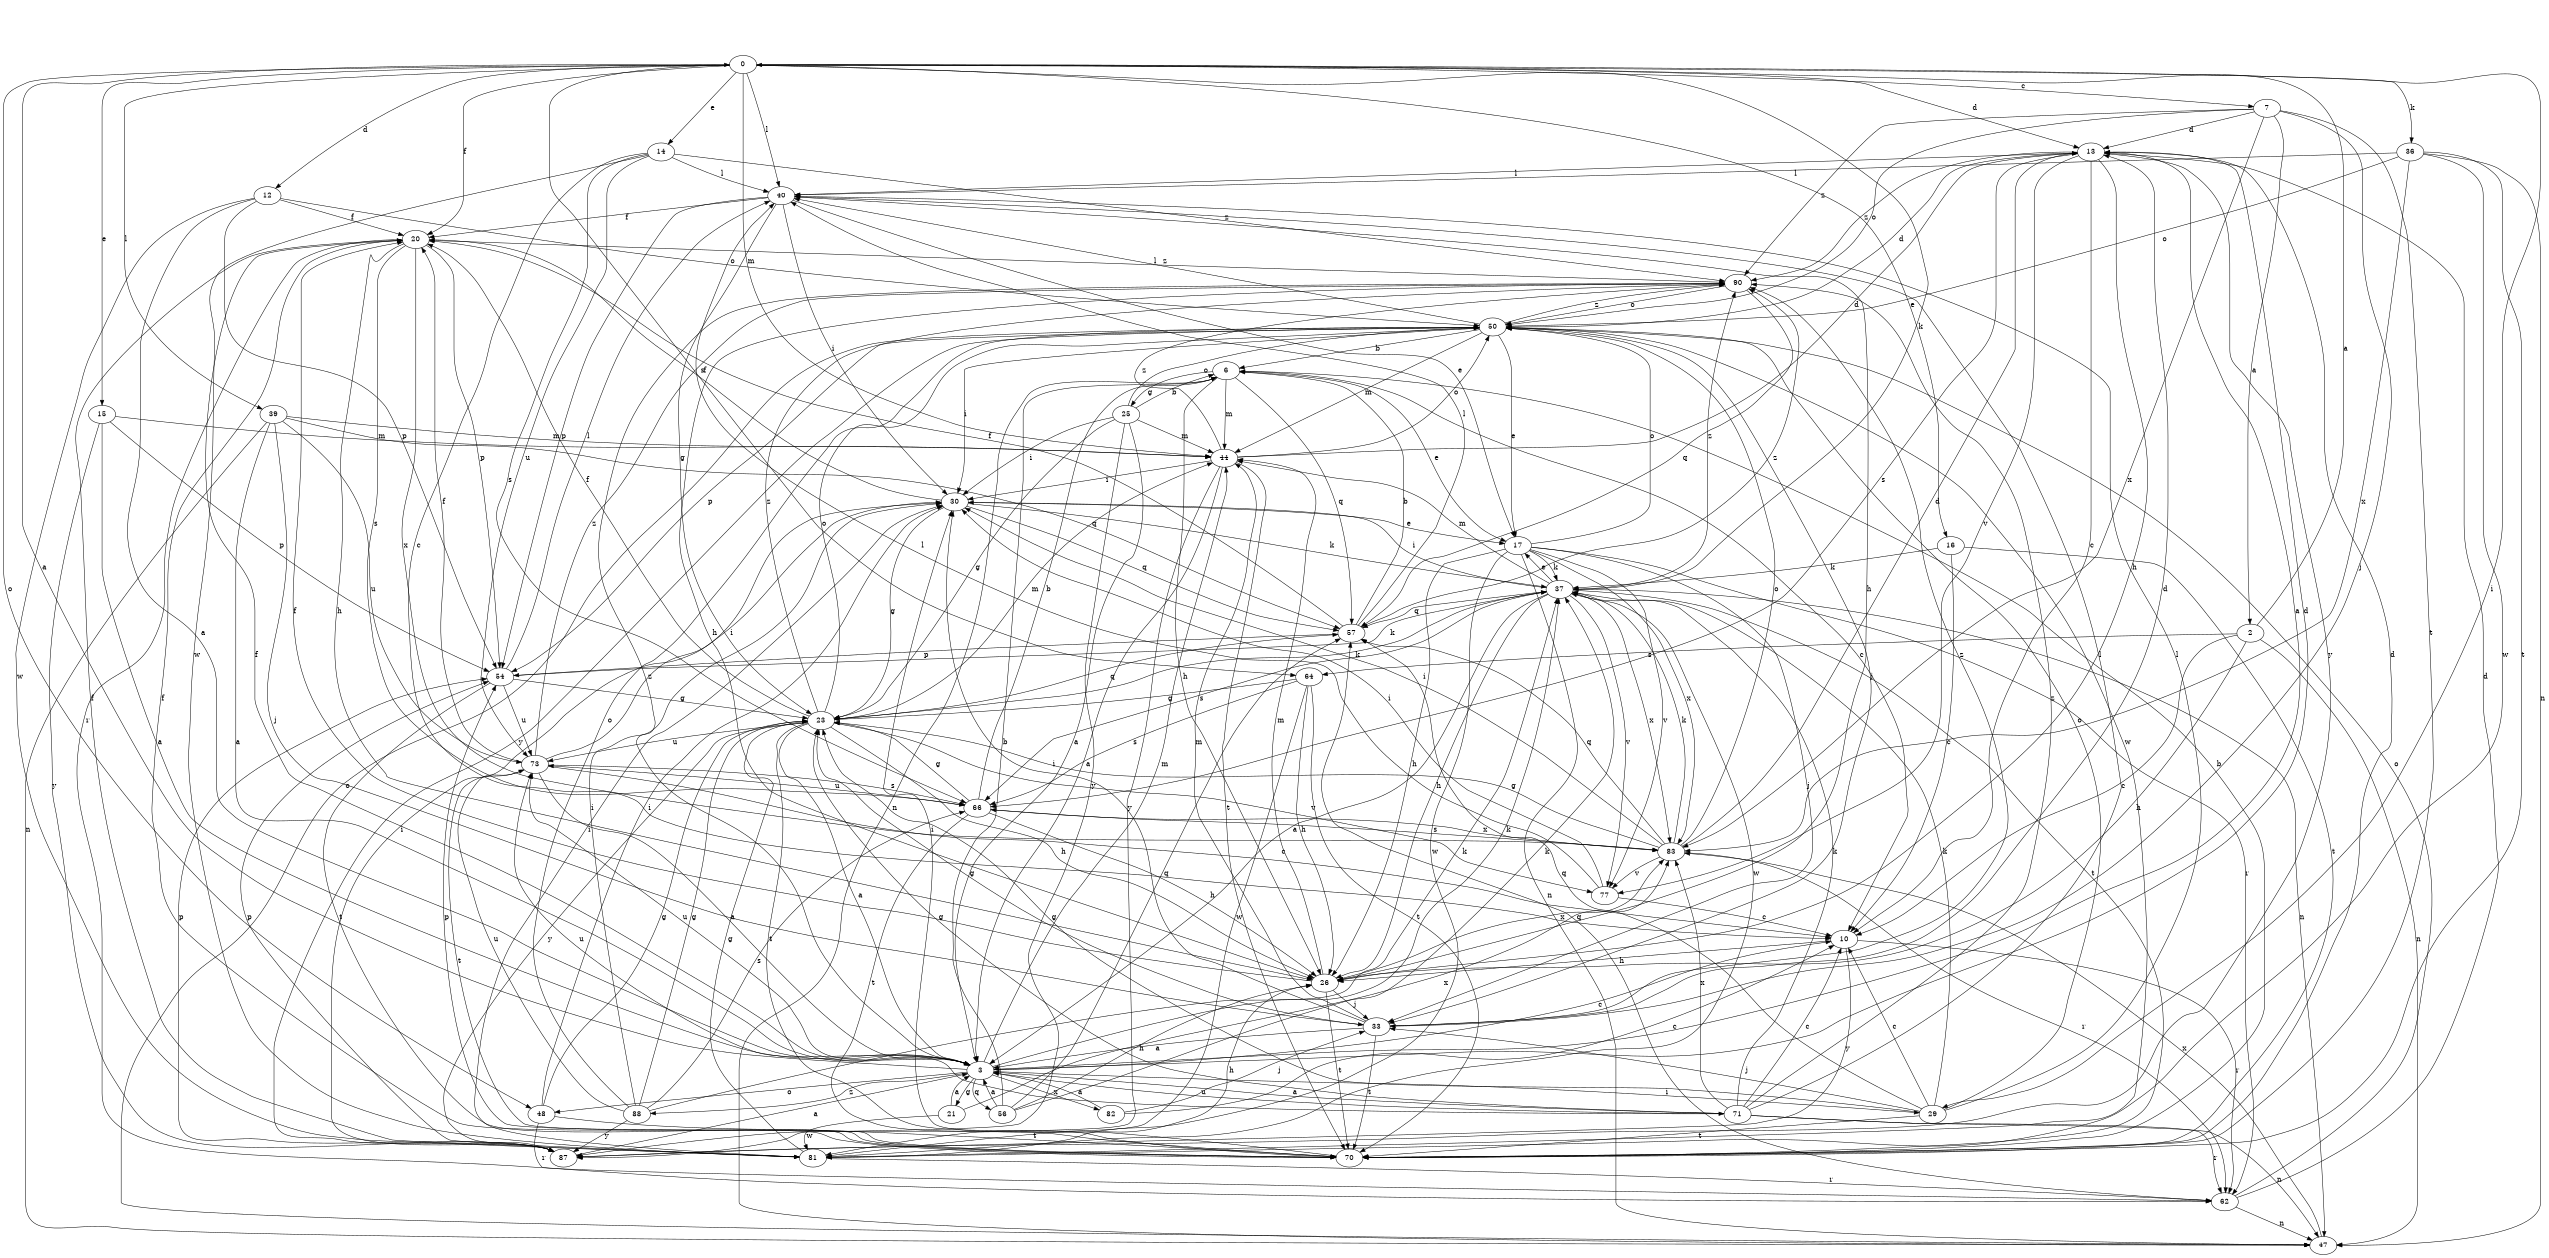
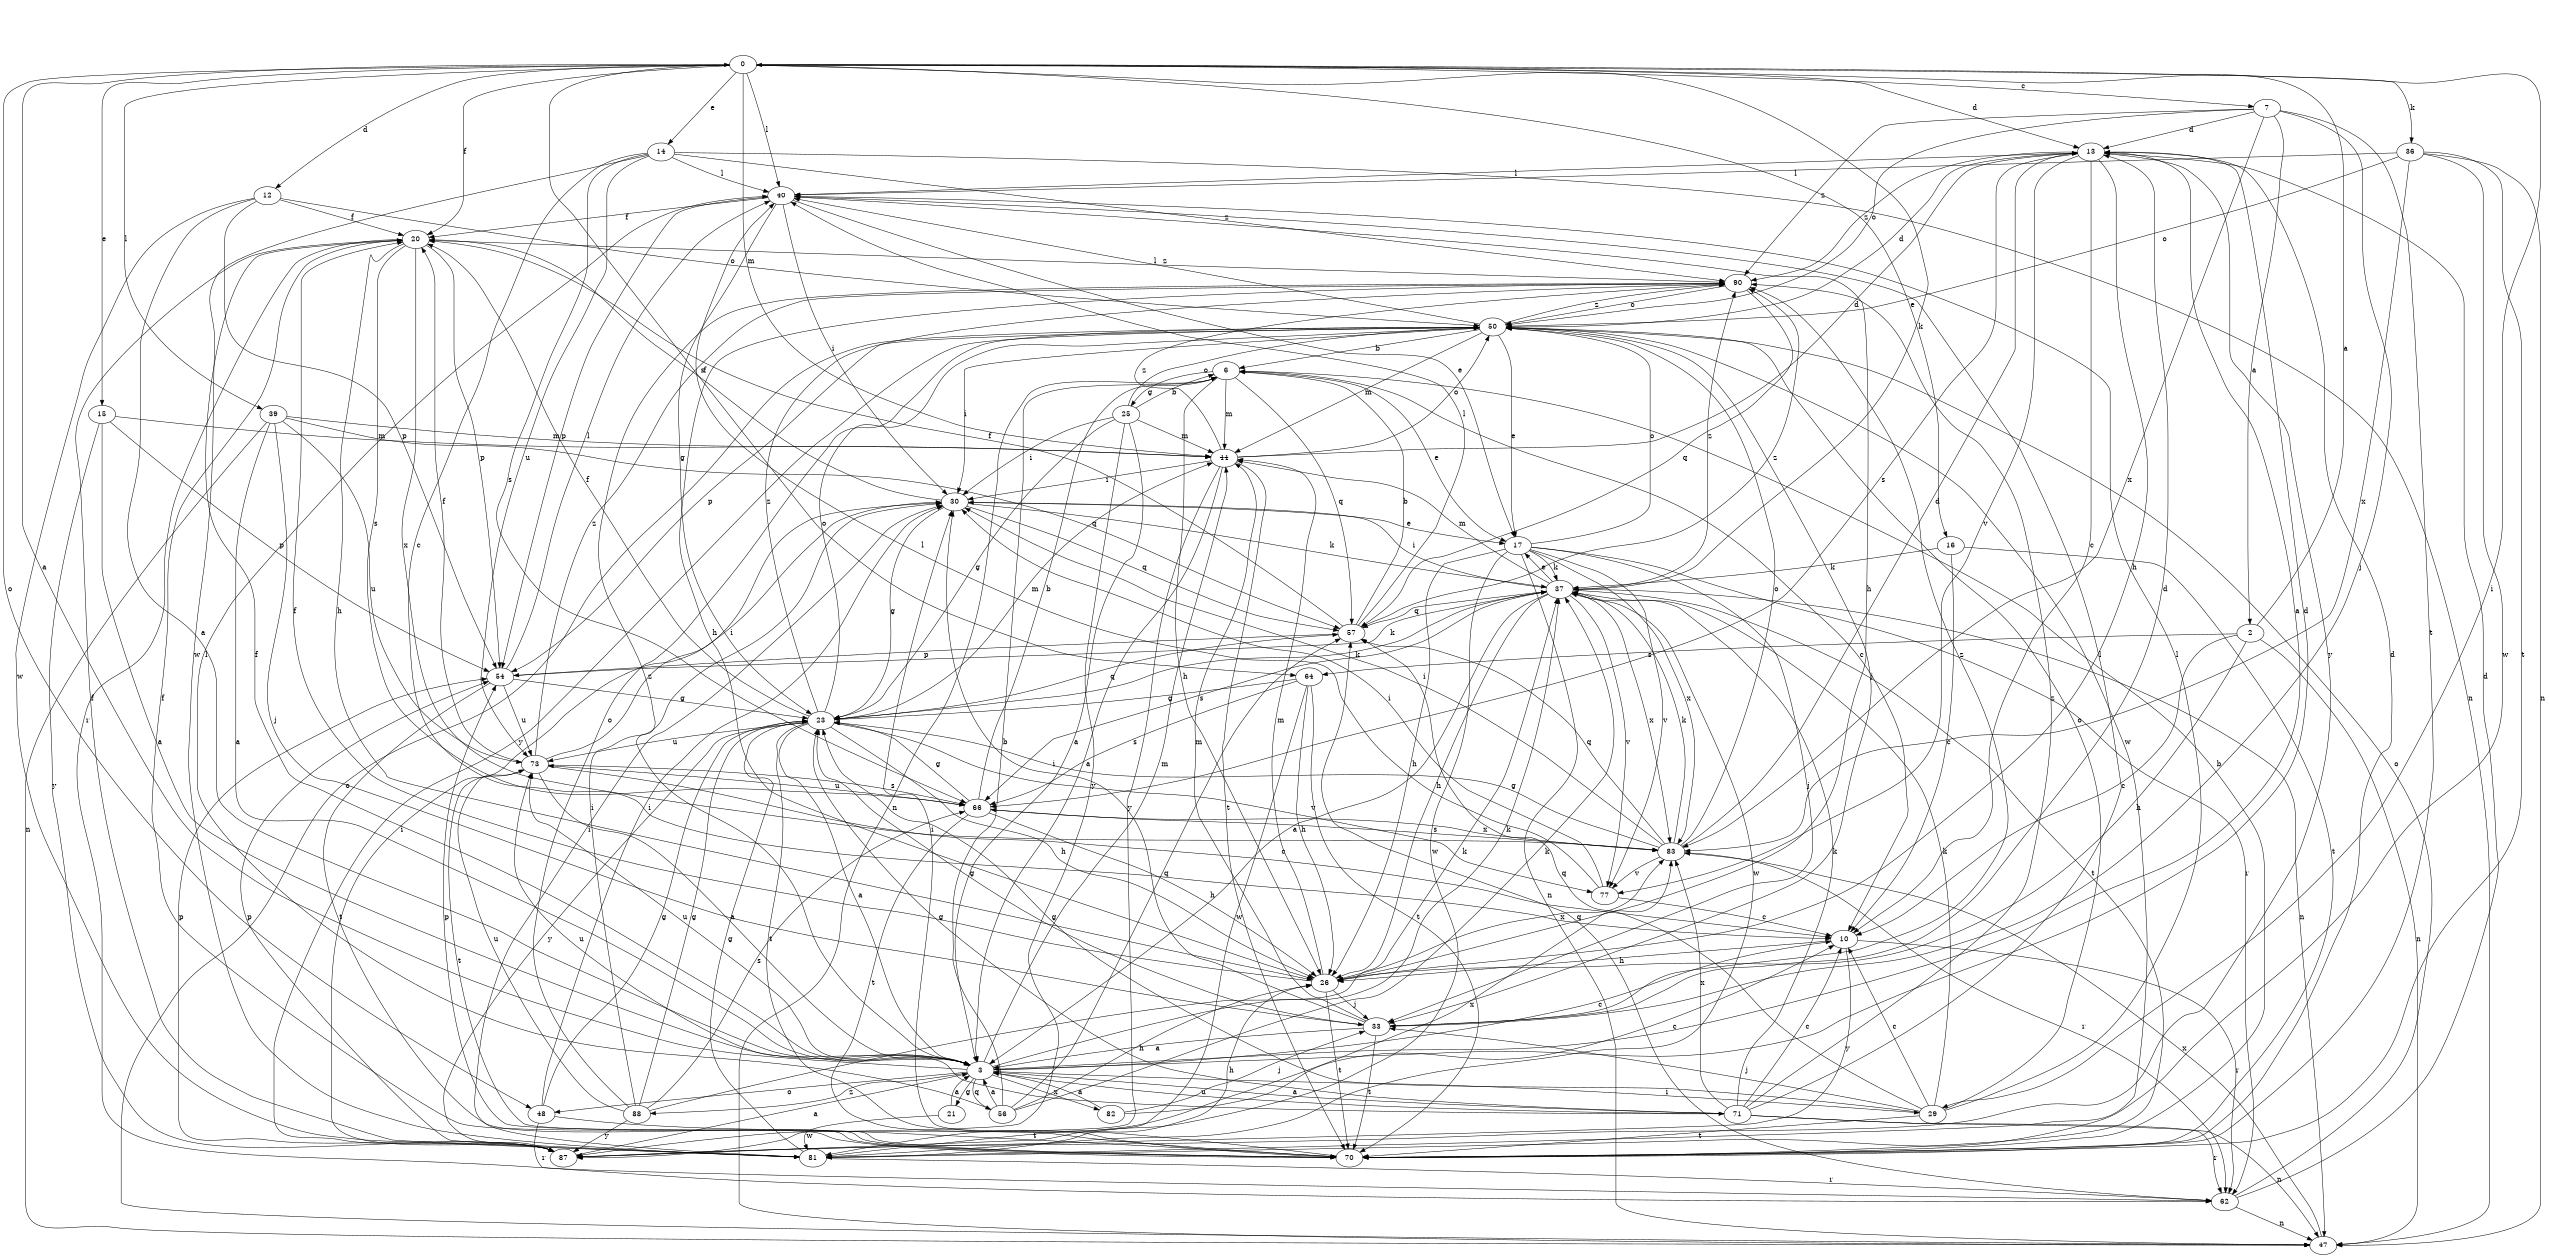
none -> (2018, 253)
none -> (200, 795)
(1309, 1009) -> (1162, 1119)
